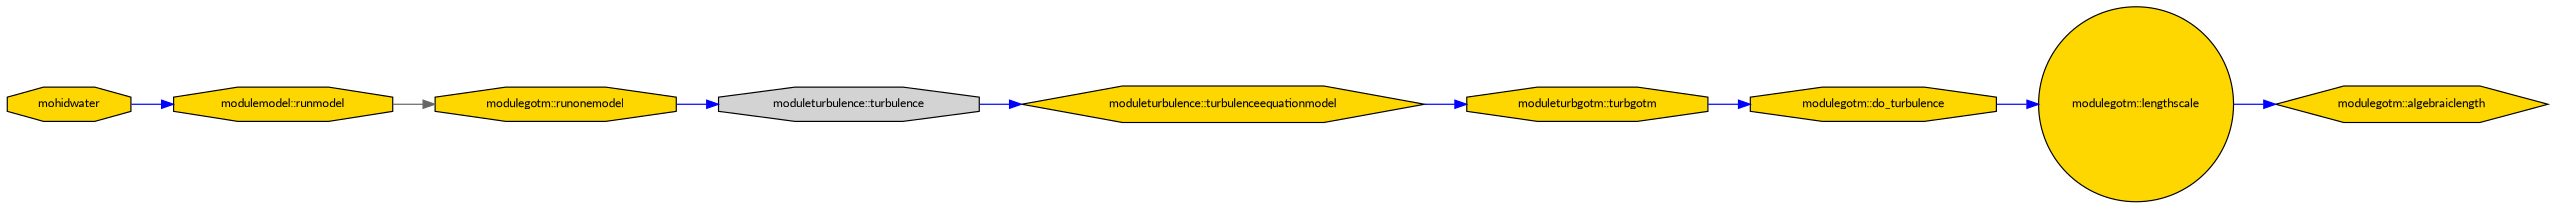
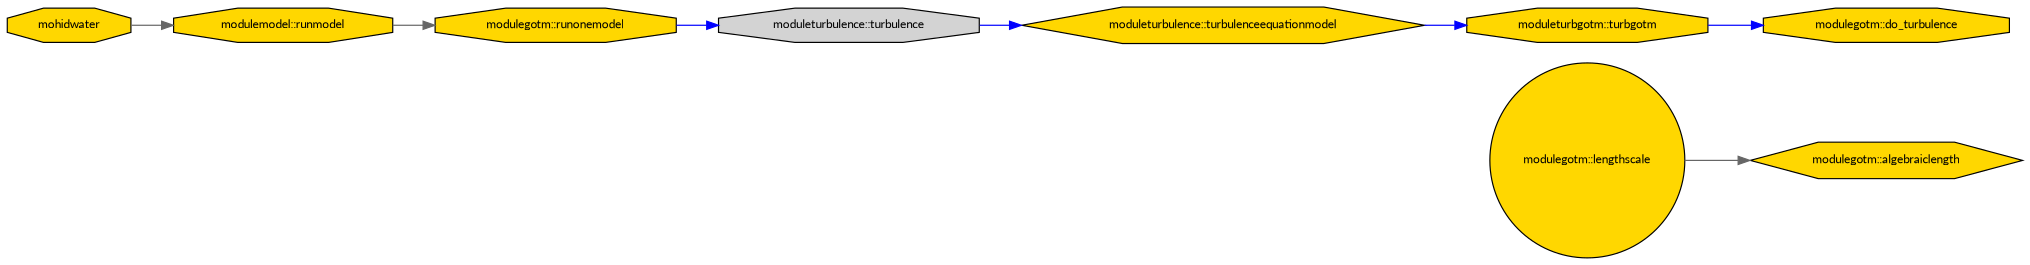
(146, 104) -> (146, 25)
(2012, 104) -> none
(2248, 104) -> (1711, 160)
